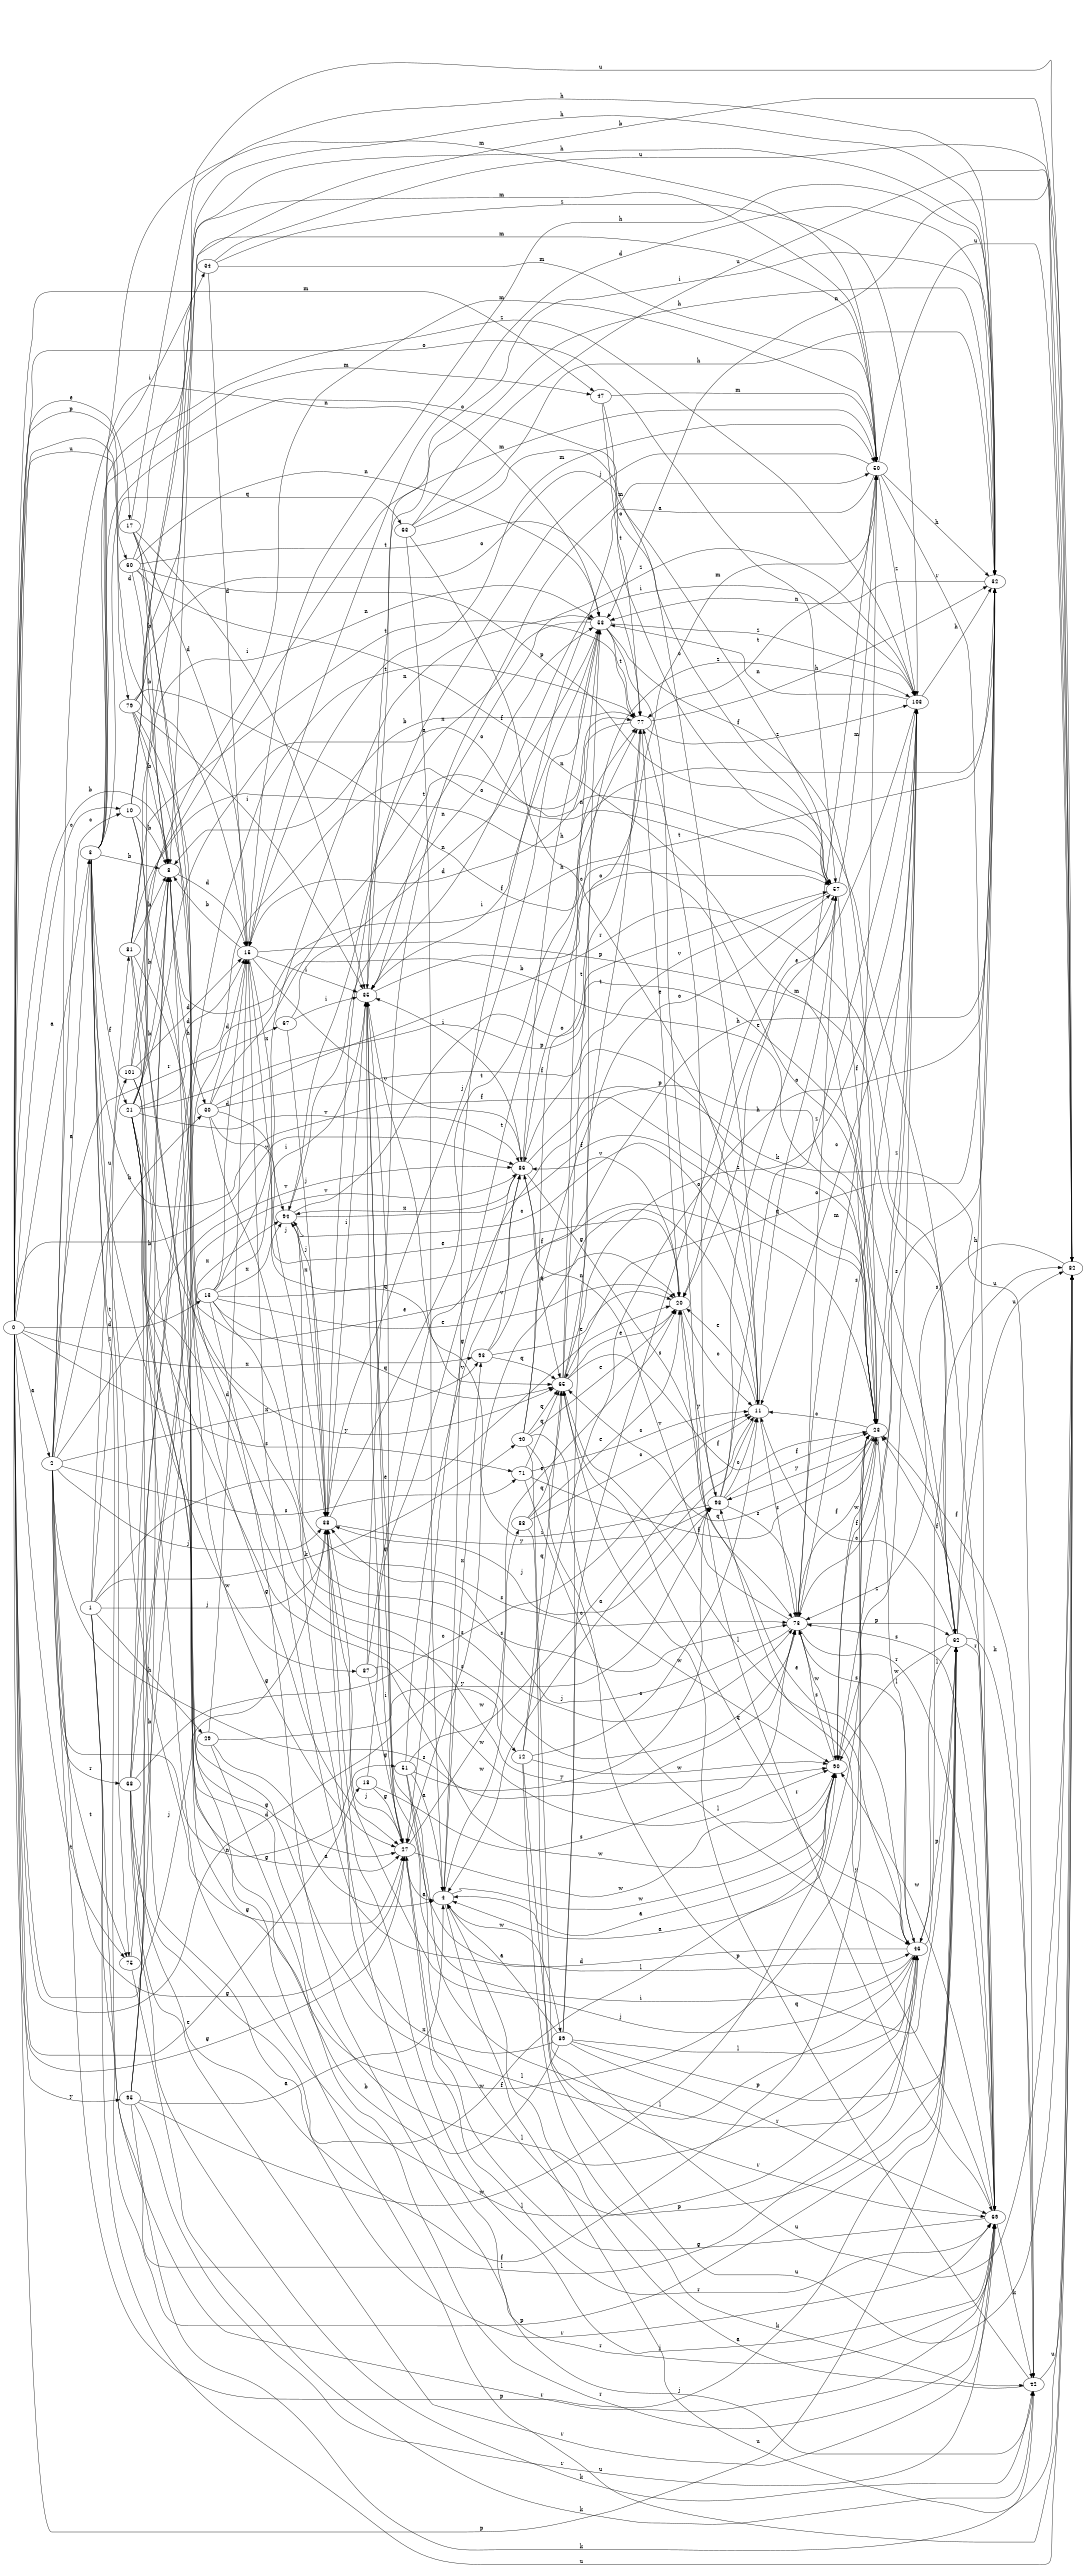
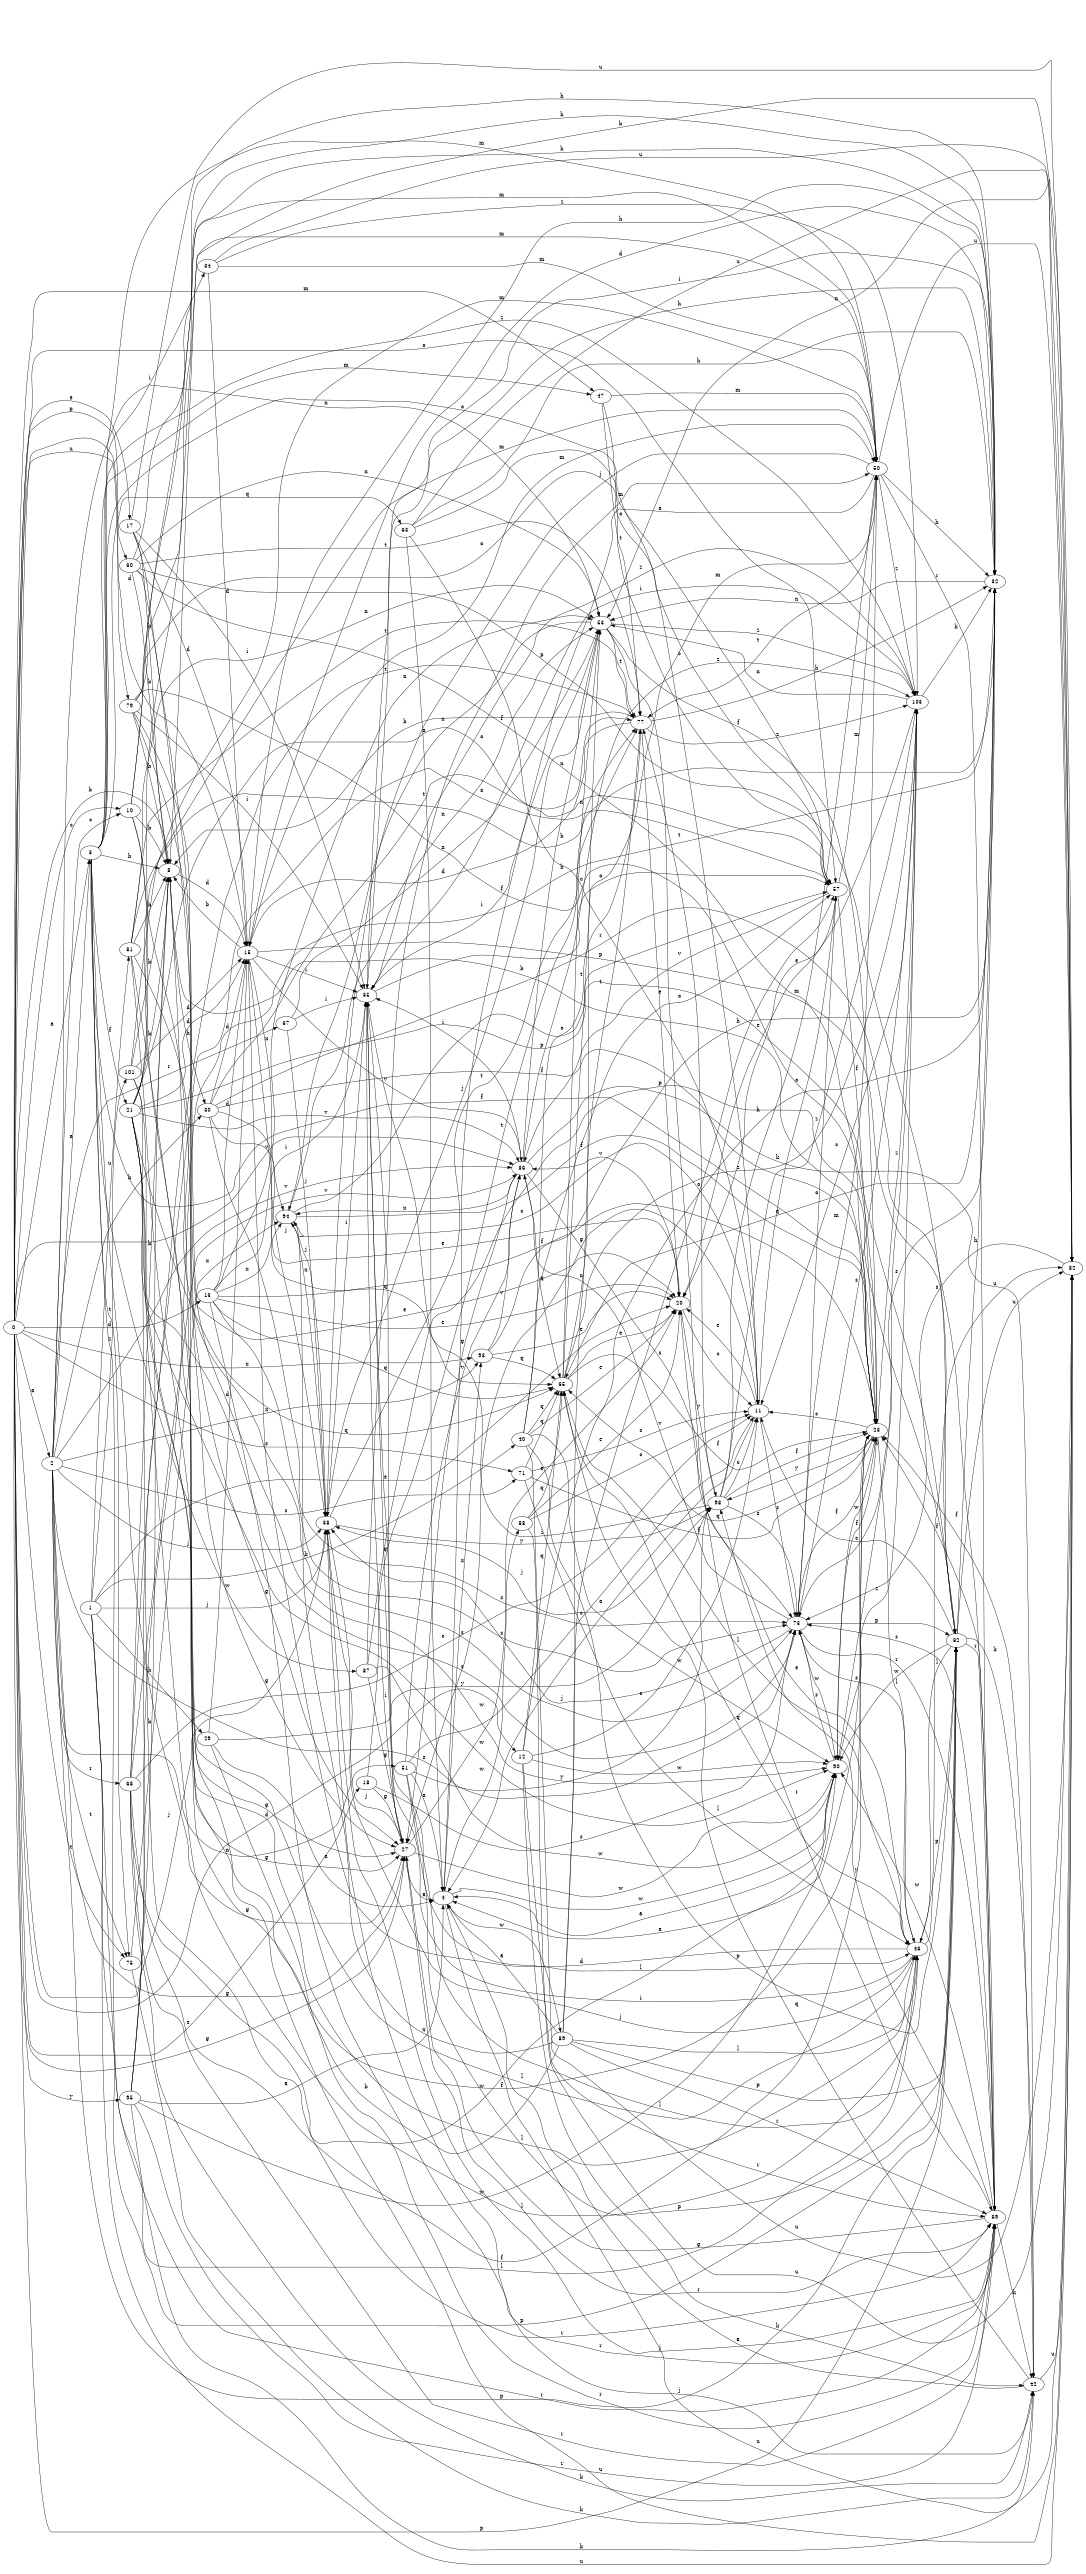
(346, 1431) -> (346, 1431)
